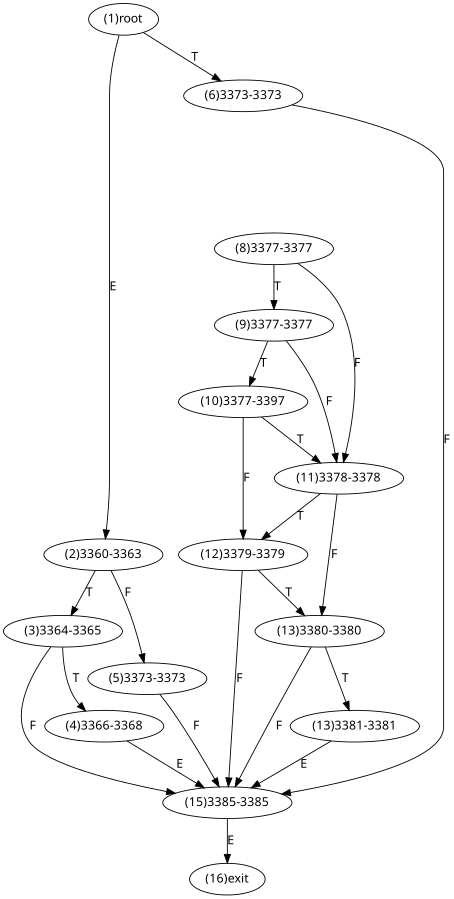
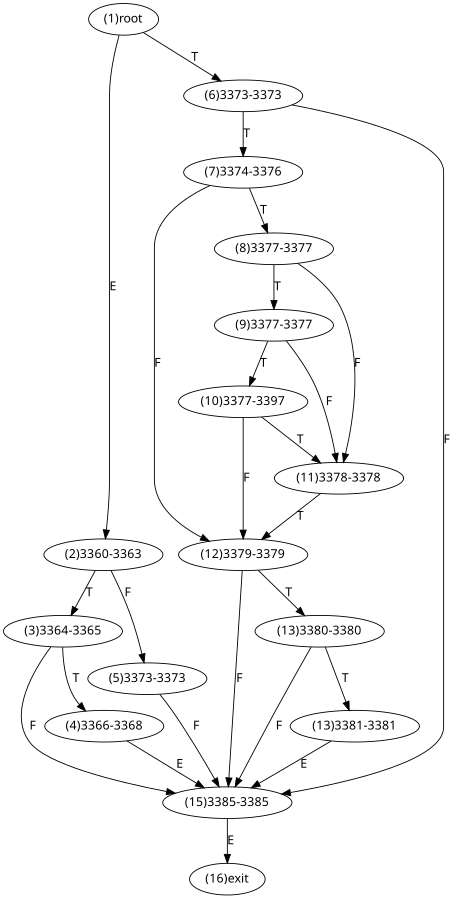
none -> (243, 172)
(330, 550) -> none
